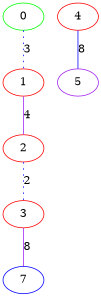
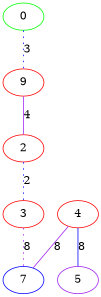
(23, 83) -> (23, 83)
(23, 247) -> (23, 247)
none -> (51, 247)
